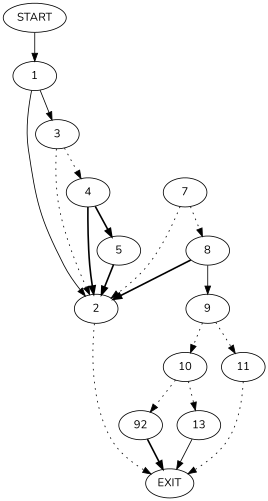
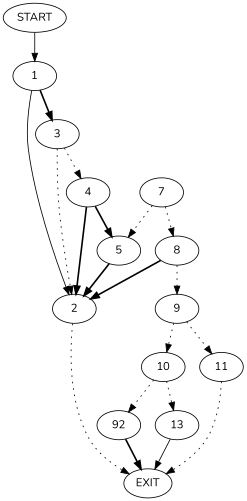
(45, 101) -> (45, 101)
(155, 255) -> (143, 218)
(208, 276) -> (177, 276)
